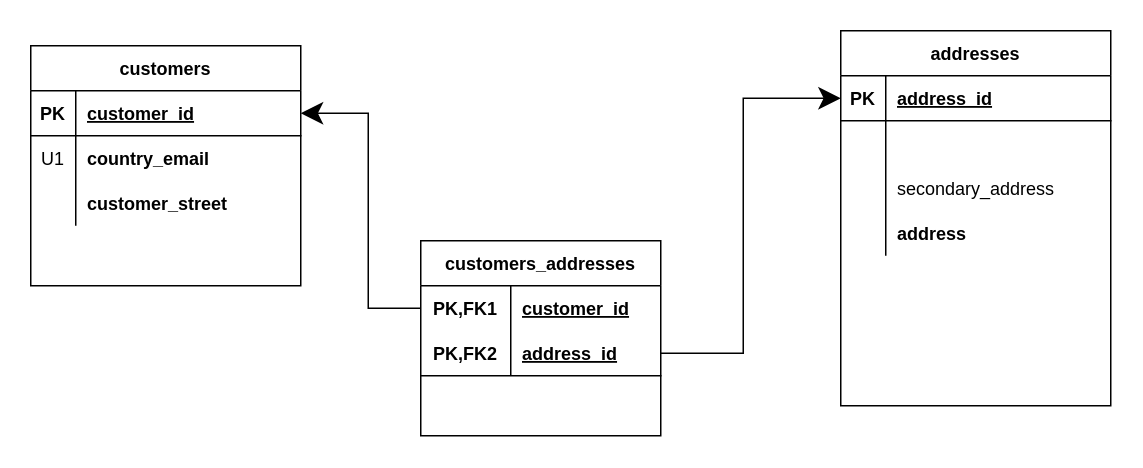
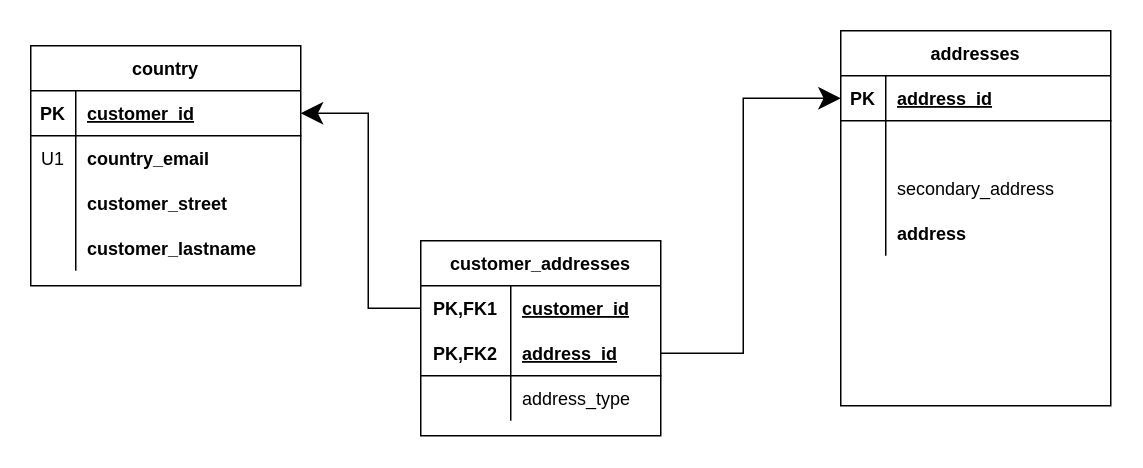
(165, 69) -> (165, 69)
none -> (188, 248)
(540, 264) -> (540, 264)
none -> (586, 398)
